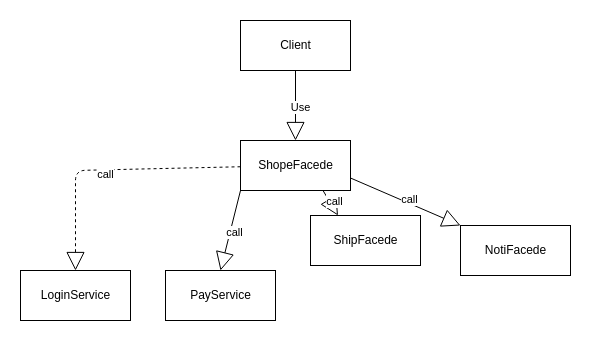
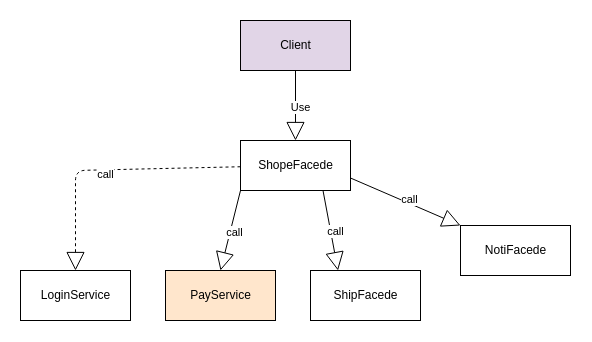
(296, 46) -> (296, 46)
(366, 241) -> (366, 296)
(221, 296) -> (221, 296)
